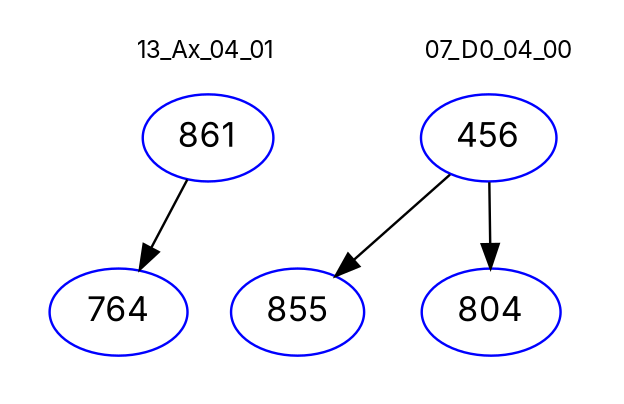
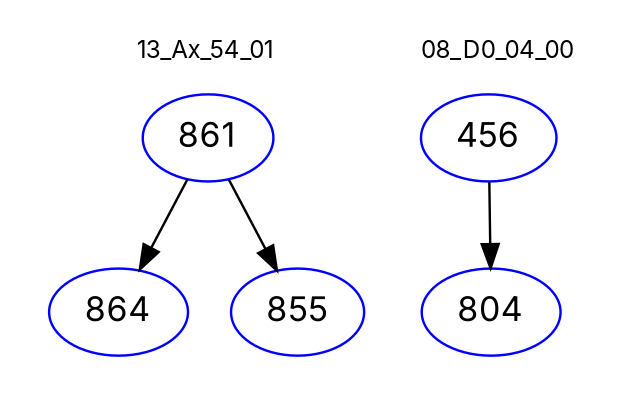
(206, 52) -> (206, 52)
(498, 52) -> (498, 52)
(416, 204) -> (247, 214)
(119, 312) -> (119, 312)
